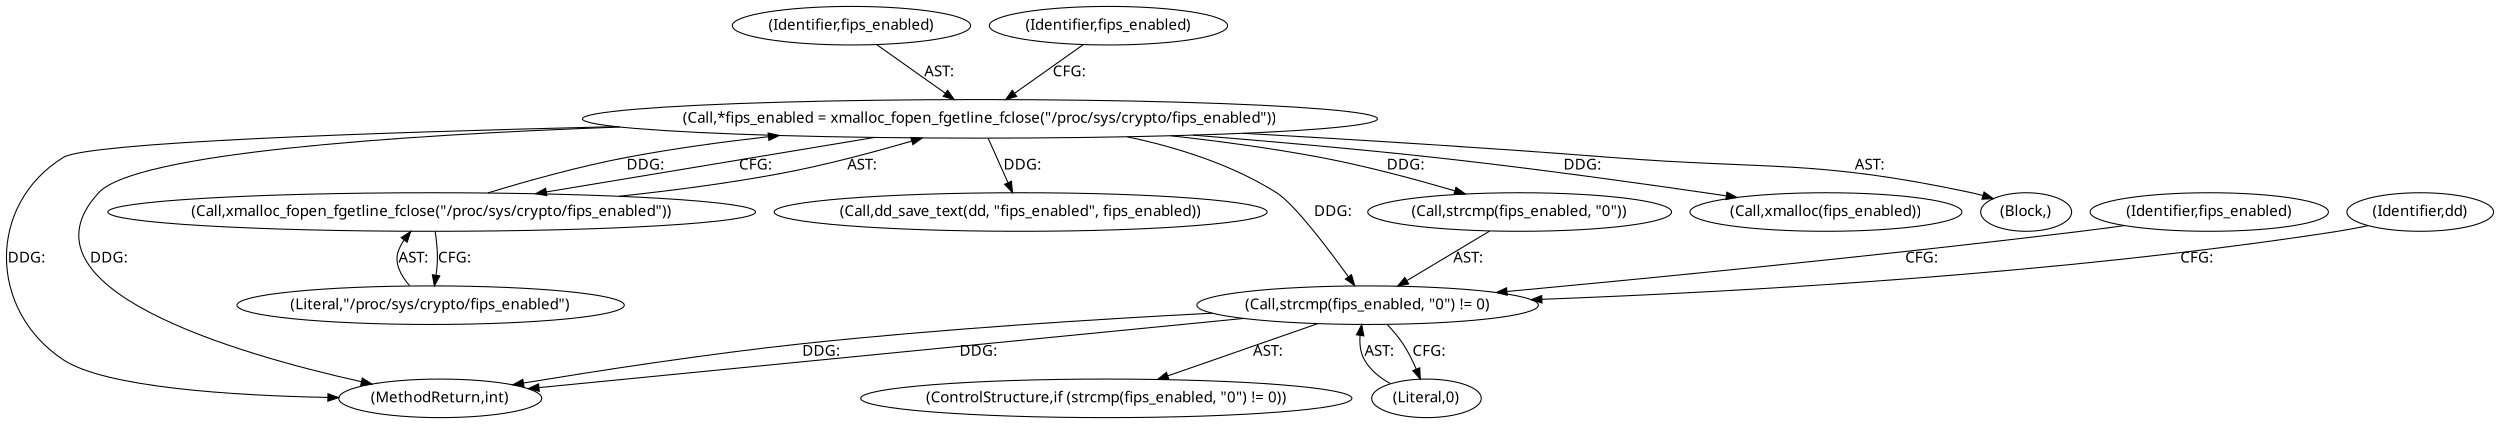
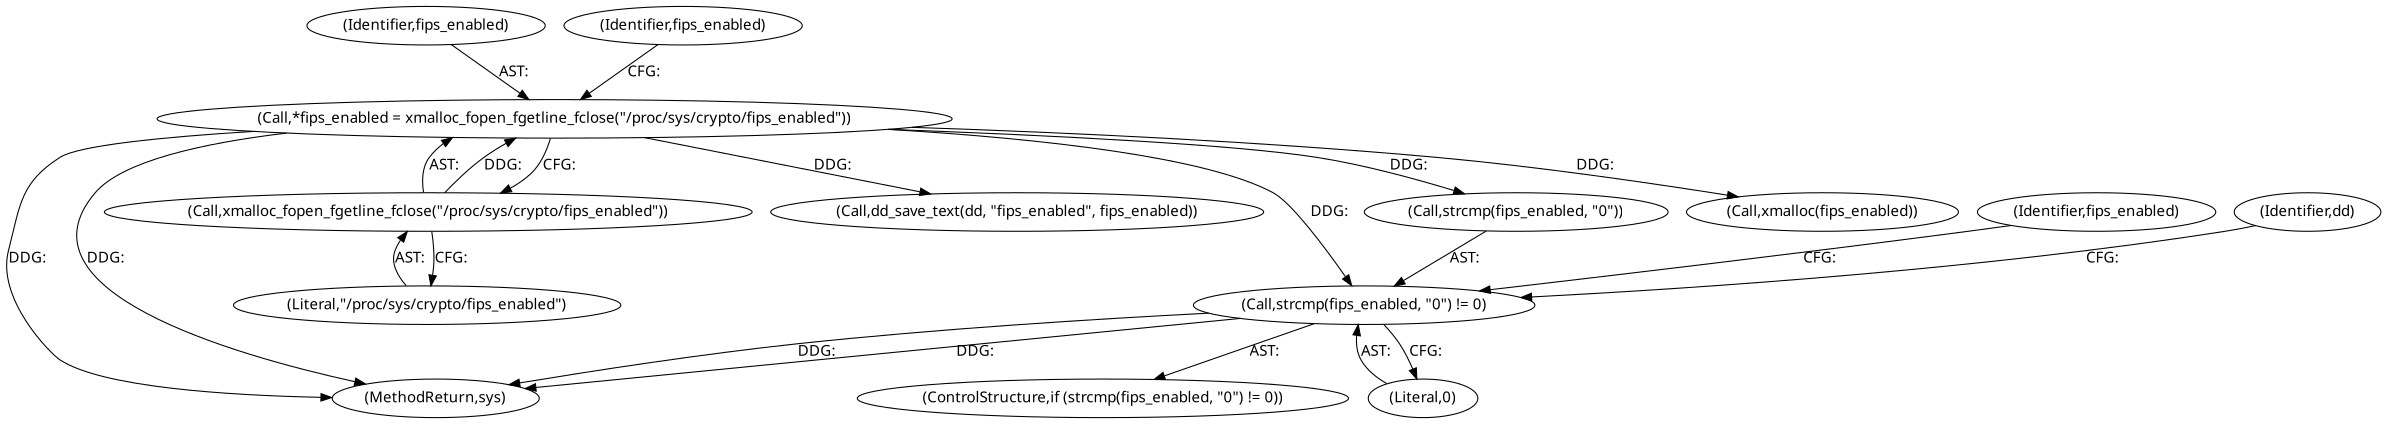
(2026, 212) -> none
(440, 398) -> (436, 398)
